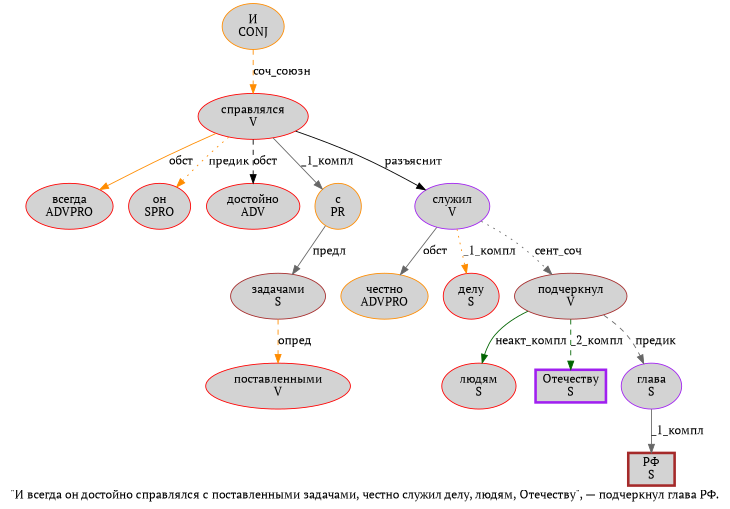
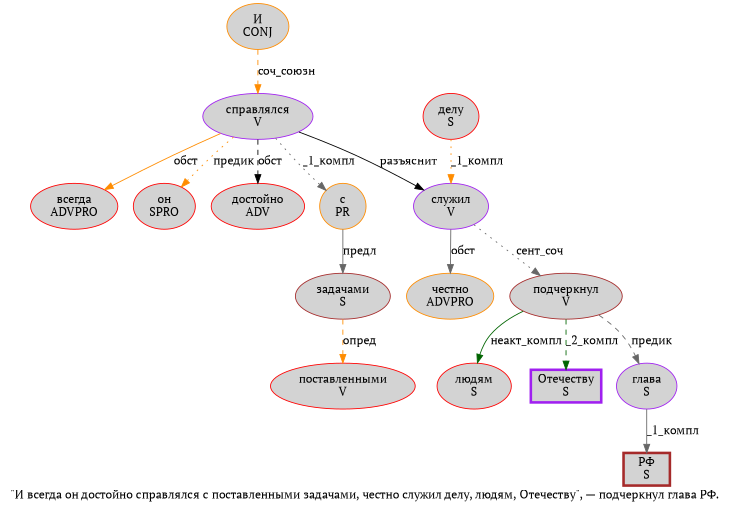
(253, 116) -> (258, 116)
(295, 160) -> (297, 162)
(461, 247) -> (451, 157)
